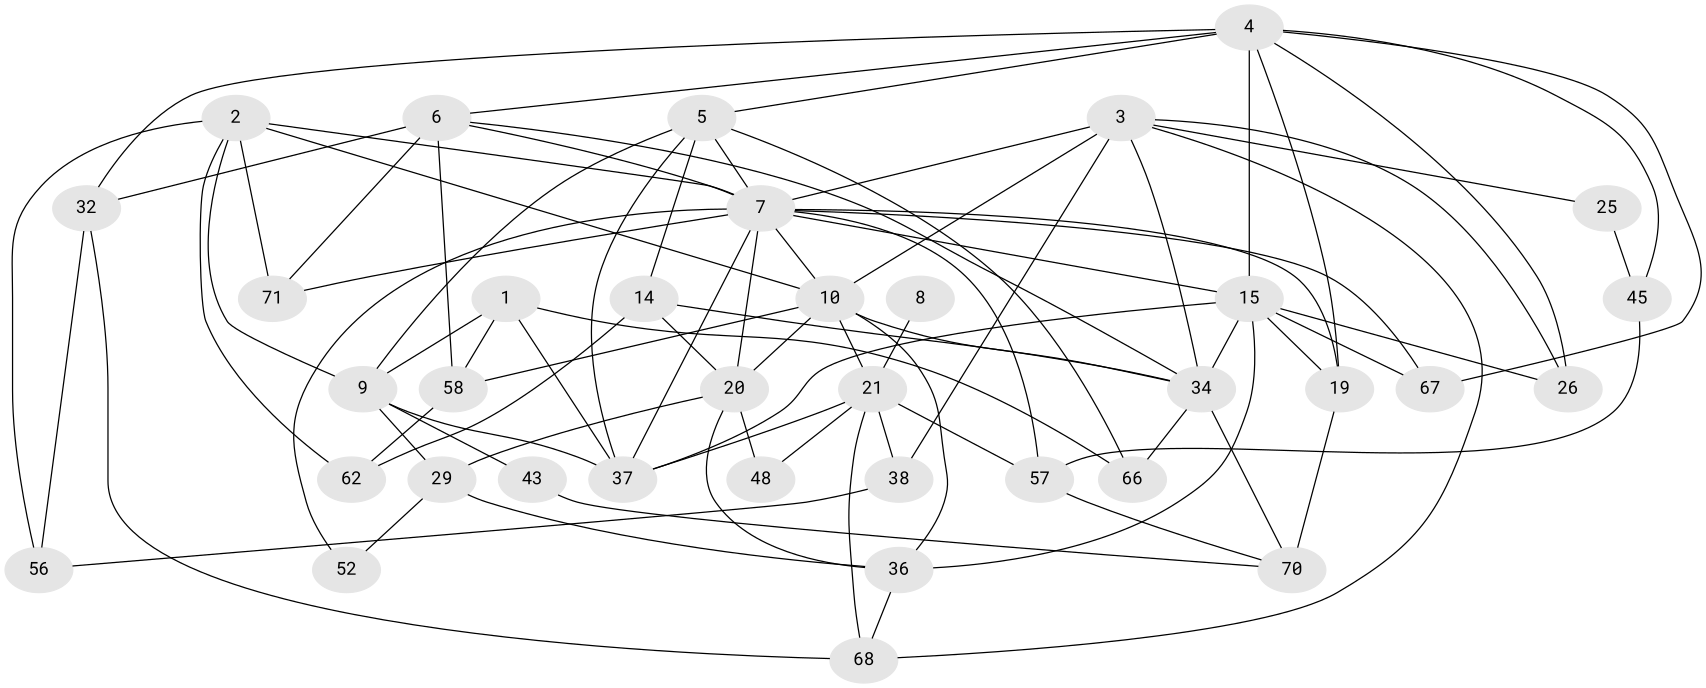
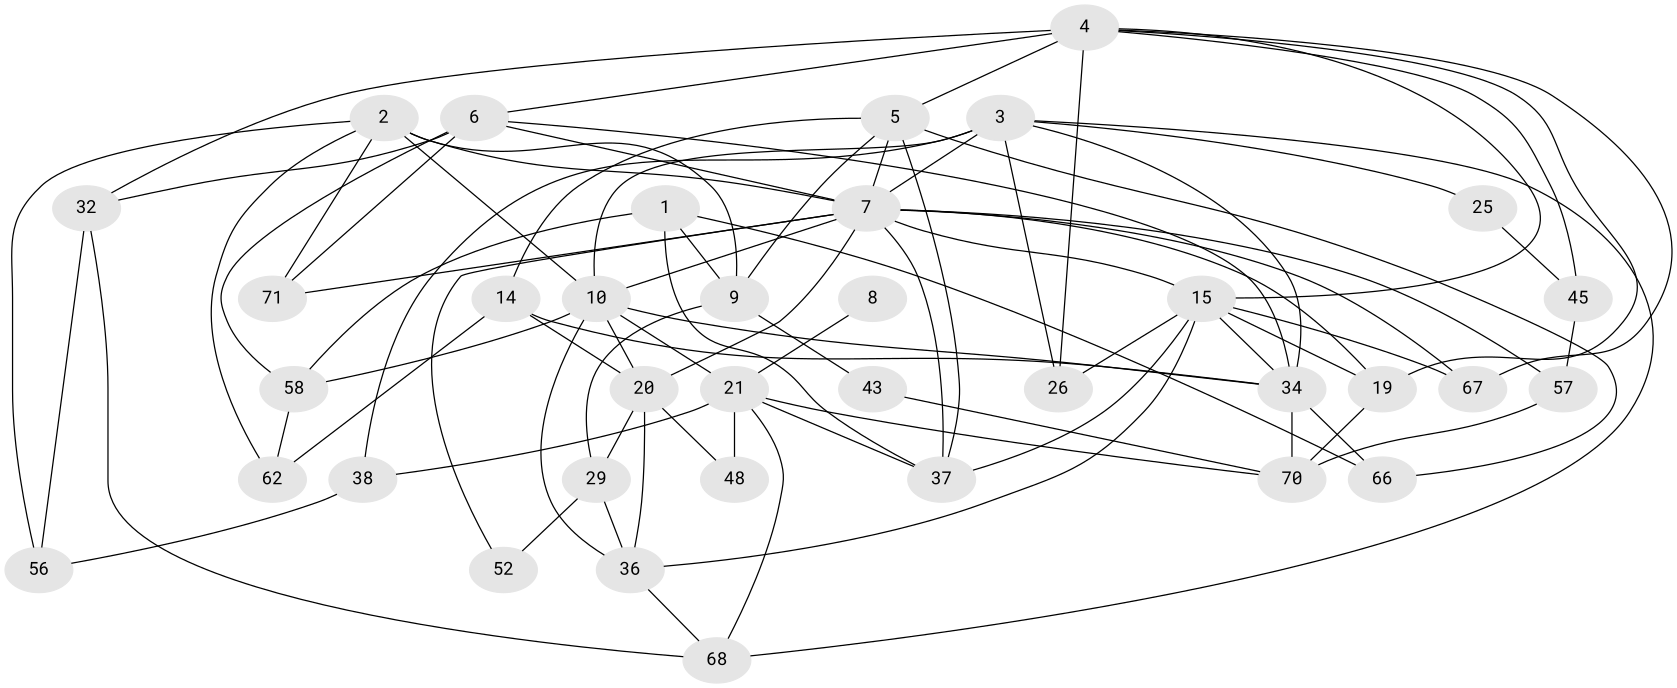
(493, 434) -> none
(956, 434) -> (1011, 442)
